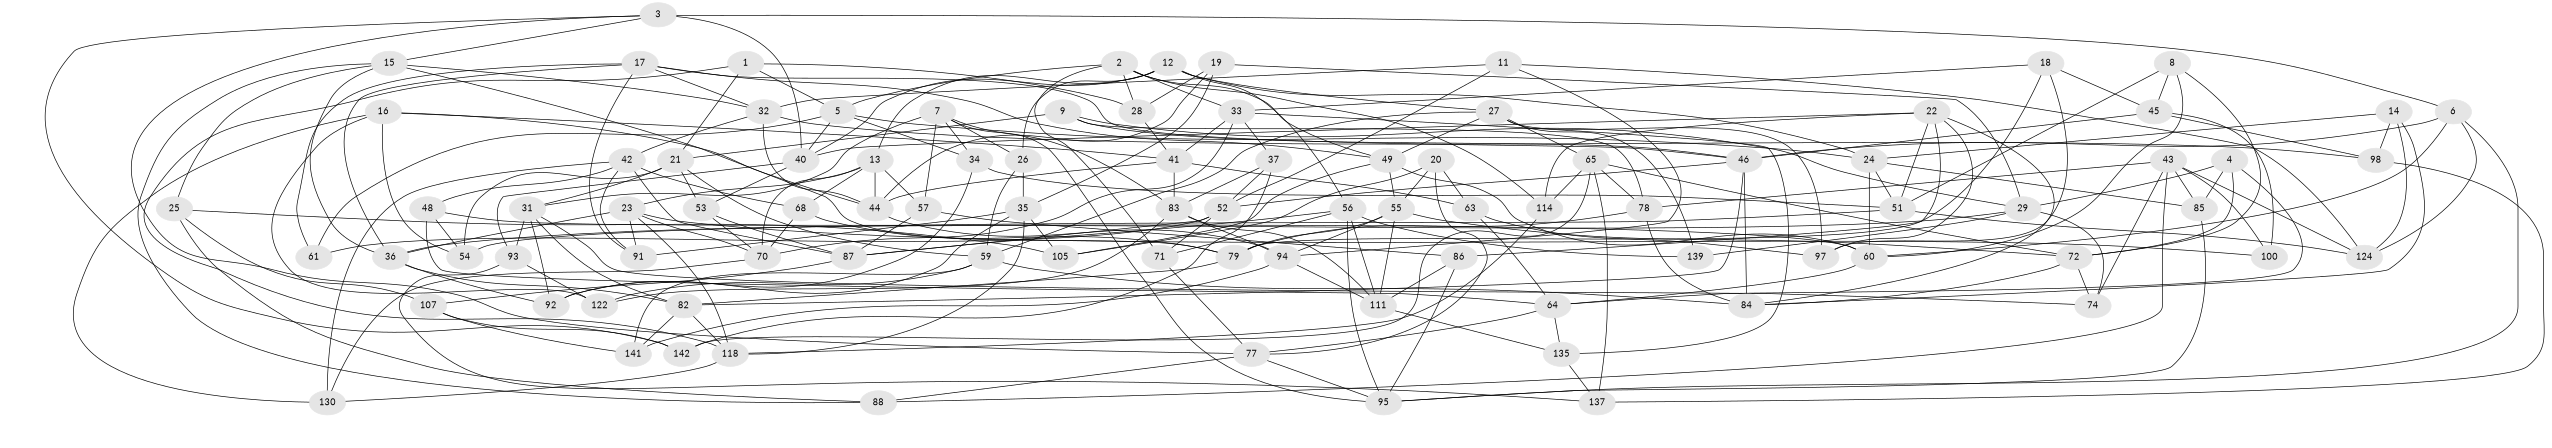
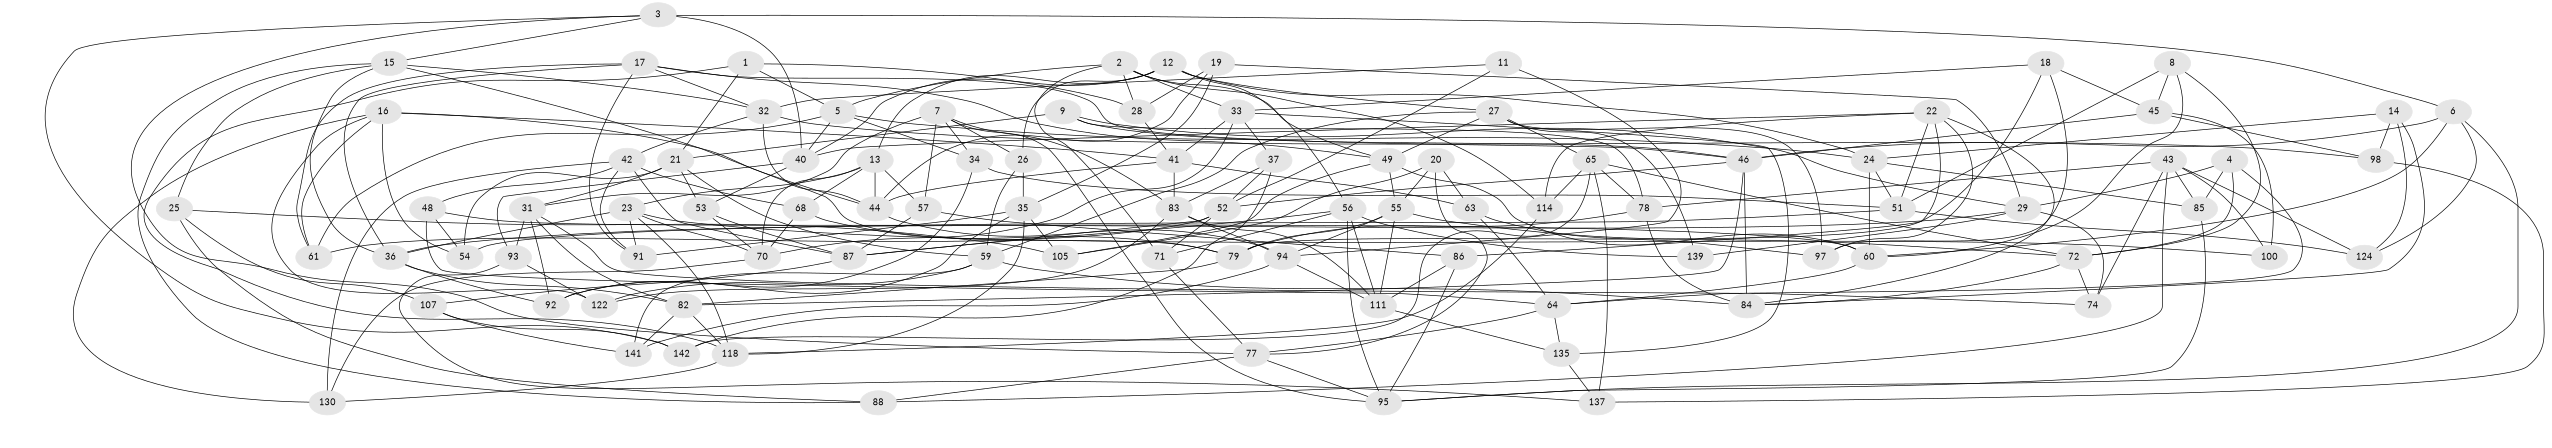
(1961, 98) -> none
none -> (317, 174)
